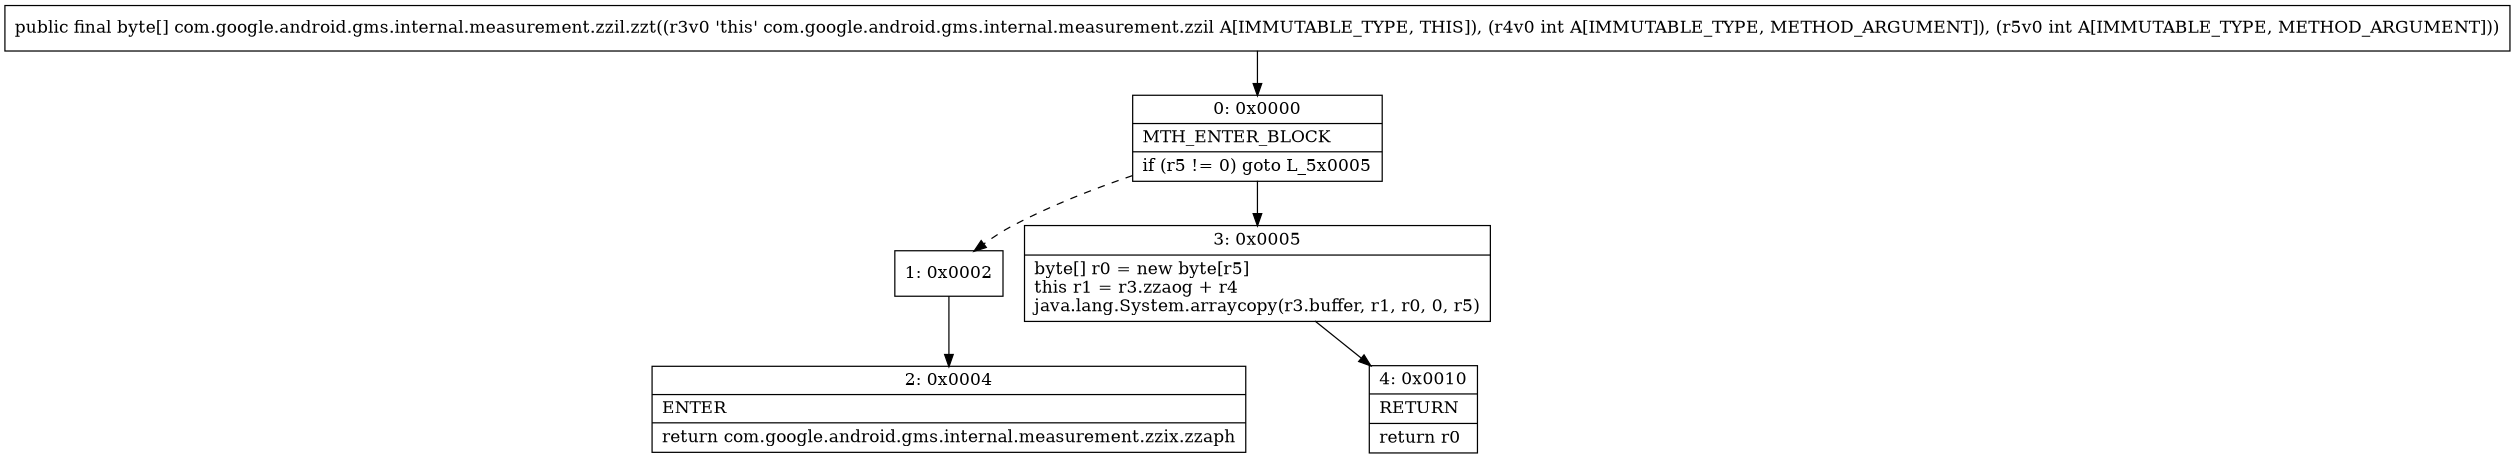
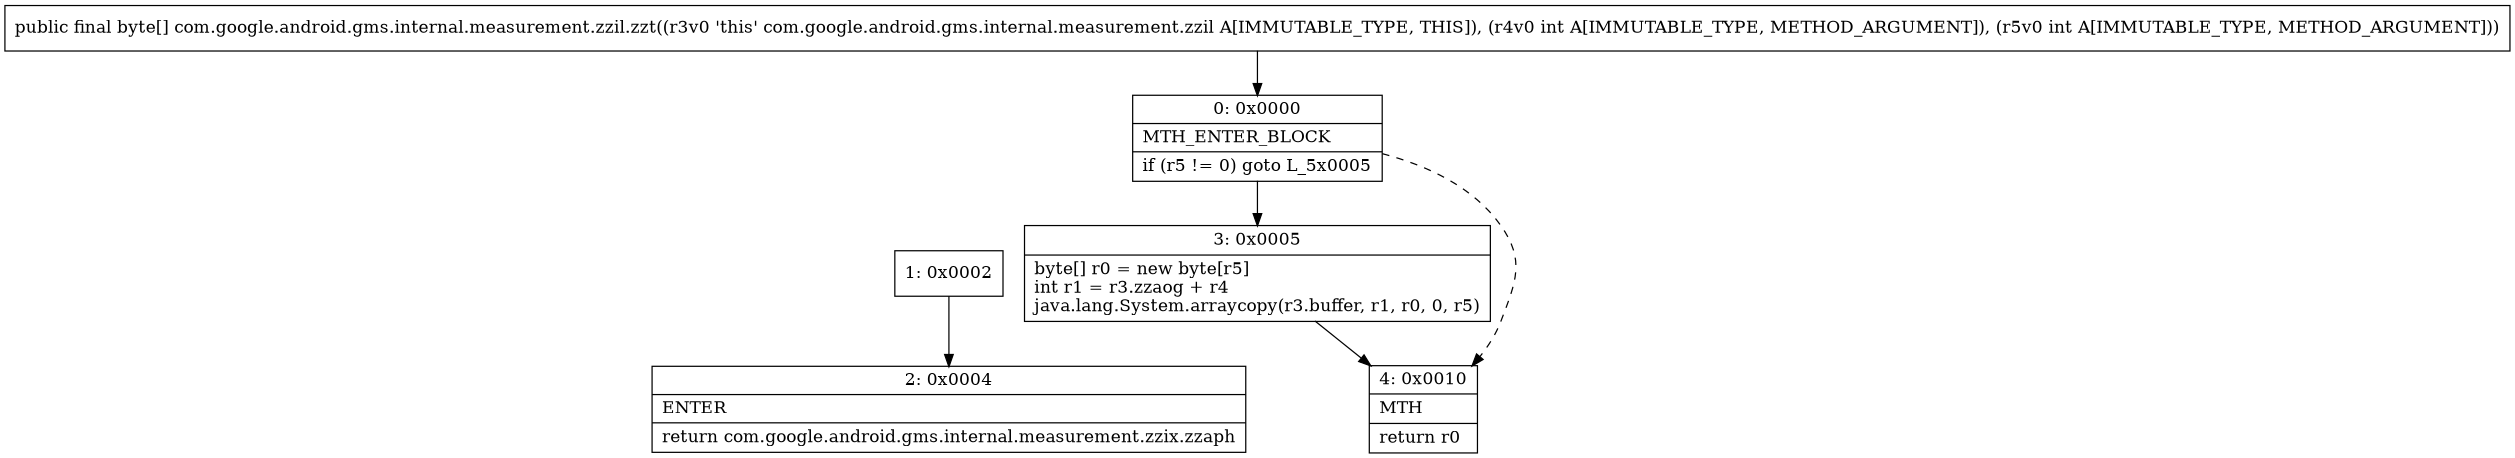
(1056, 205) -> (1501, 226)
(1136, 288) -> (1132, 288)
(1419, 408) -> (1401, 408)
